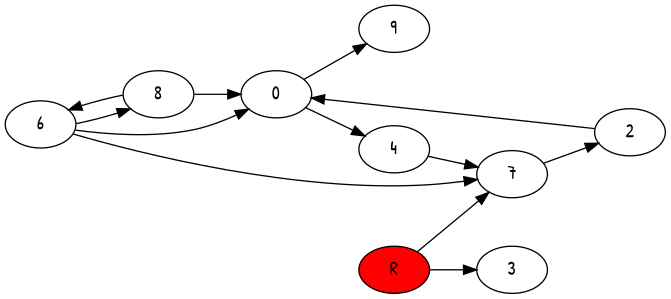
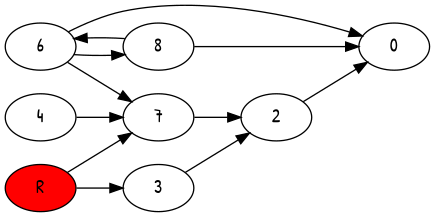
(394, 29) -> none
(329, 119) -> none
none -> (212, 156)
